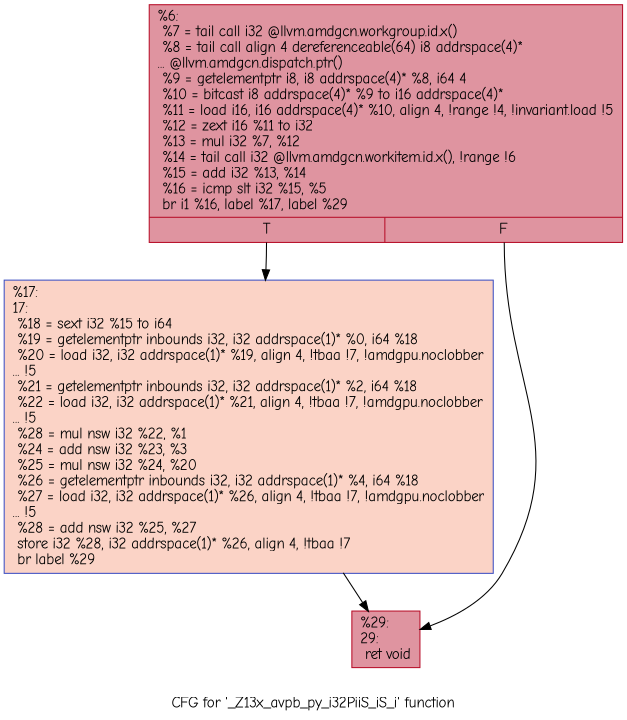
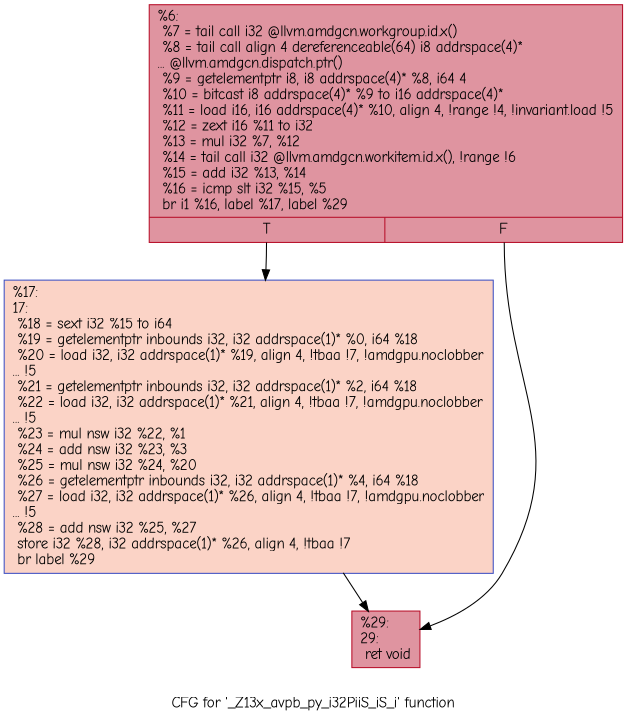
(99, 434) -> (99, 434)
